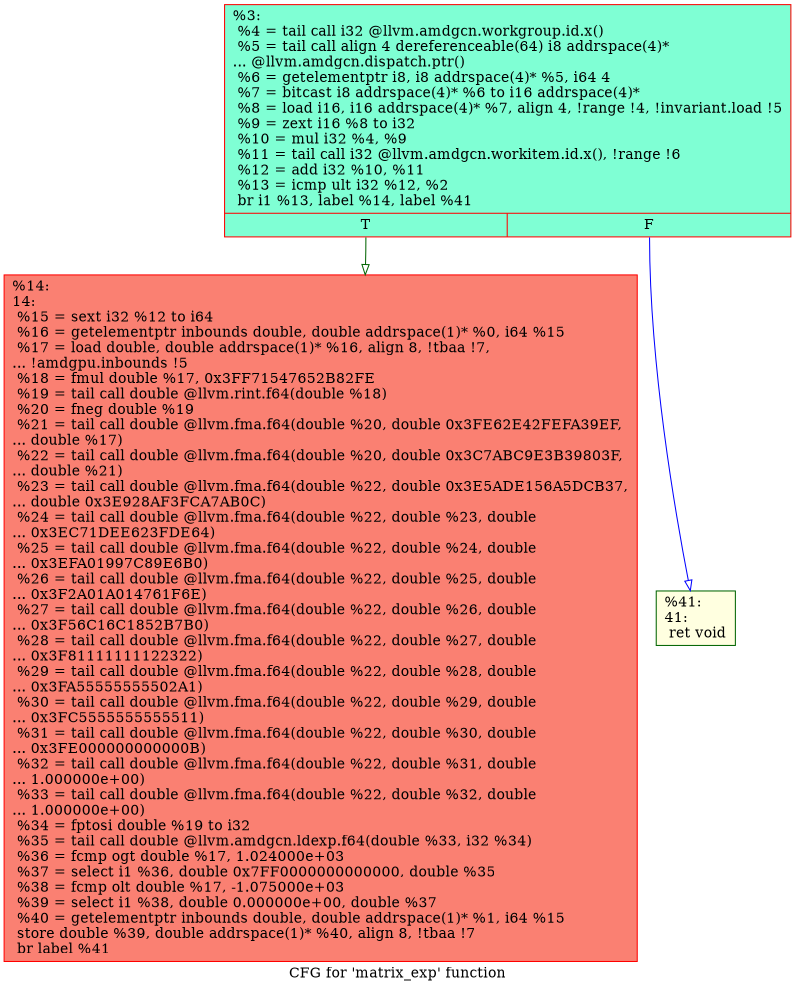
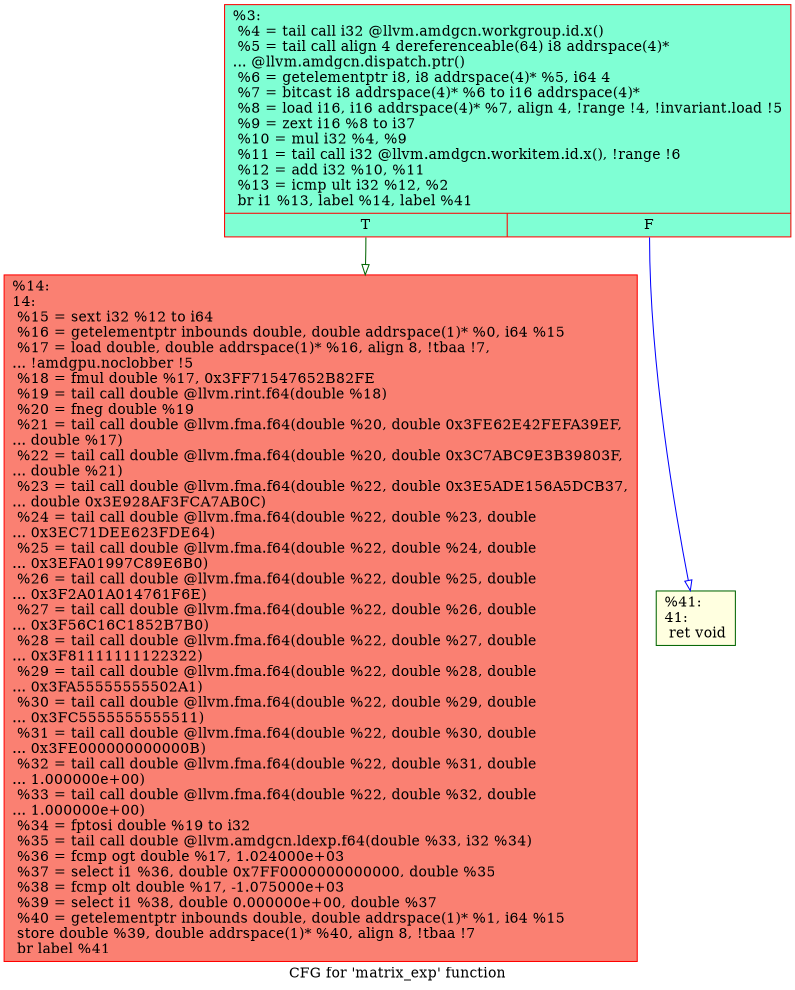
(324, 124) -> (324, 124)
(101, 363) -> (103, 363)
